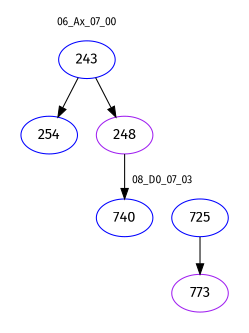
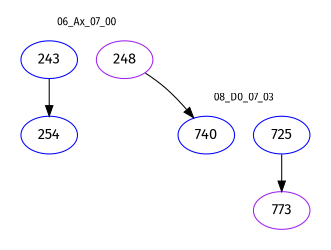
(103, 93) -> none
